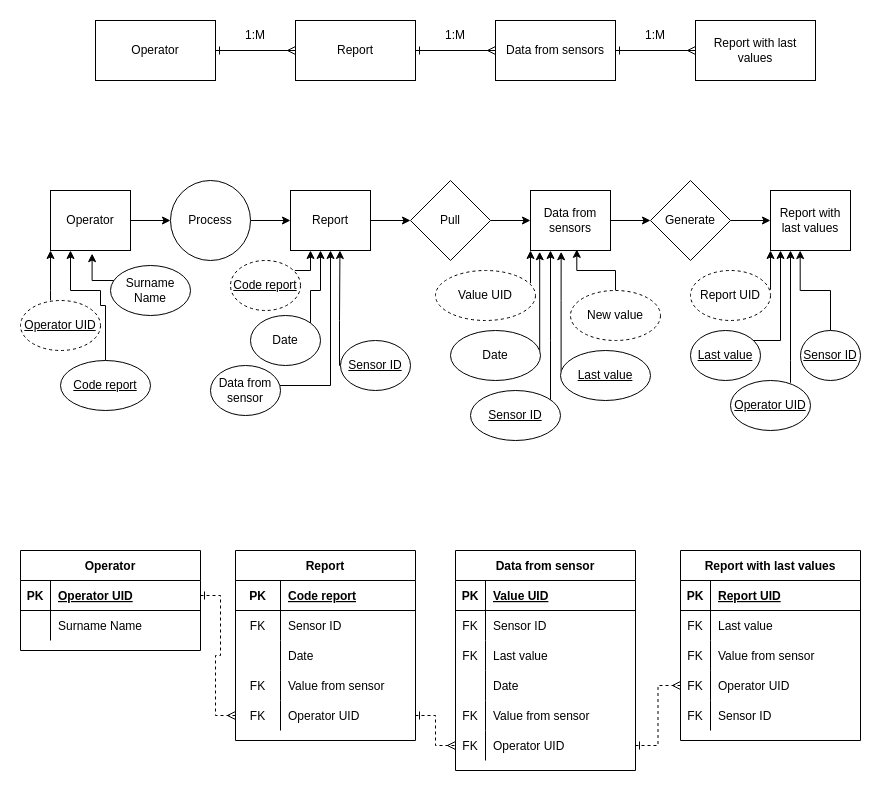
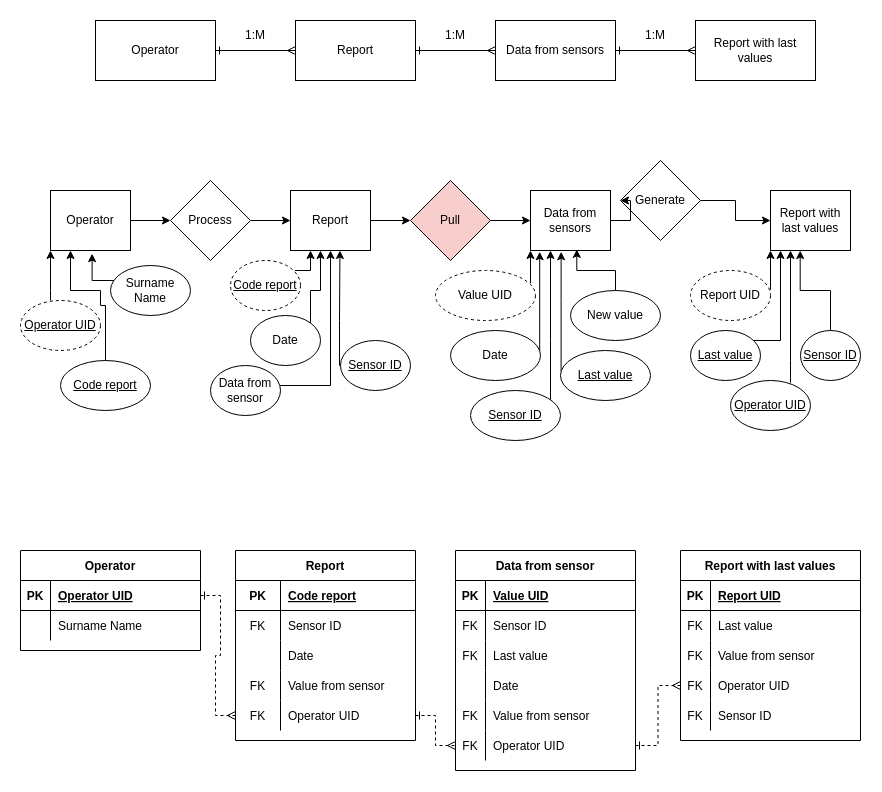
(211, 221) -> (211, 221)
(451, 221) -> (451, 221)
(691, 221) -> (661, 201)
(616, 316) -> (616, 316)
